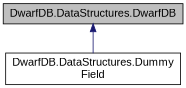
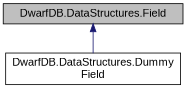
(93, 14) -> (93, 14)
